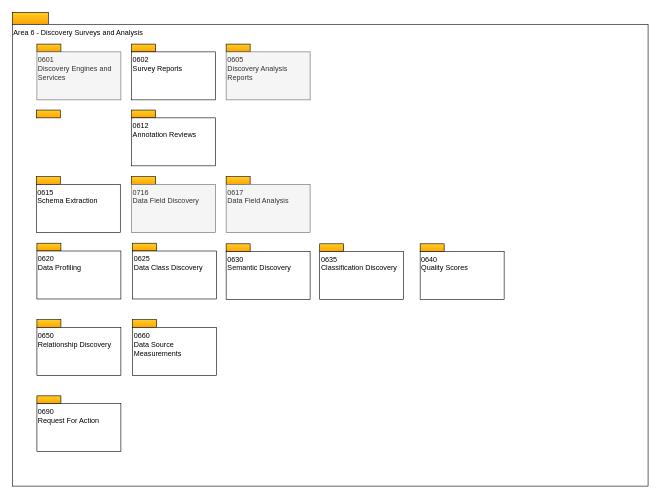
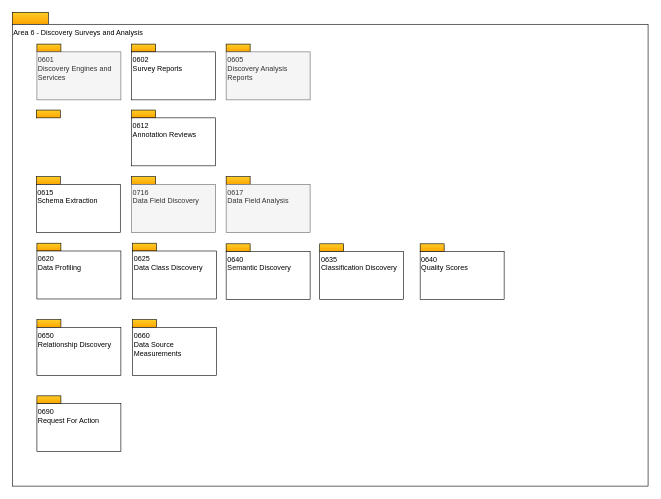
(261, 265) -> (261, 265)
